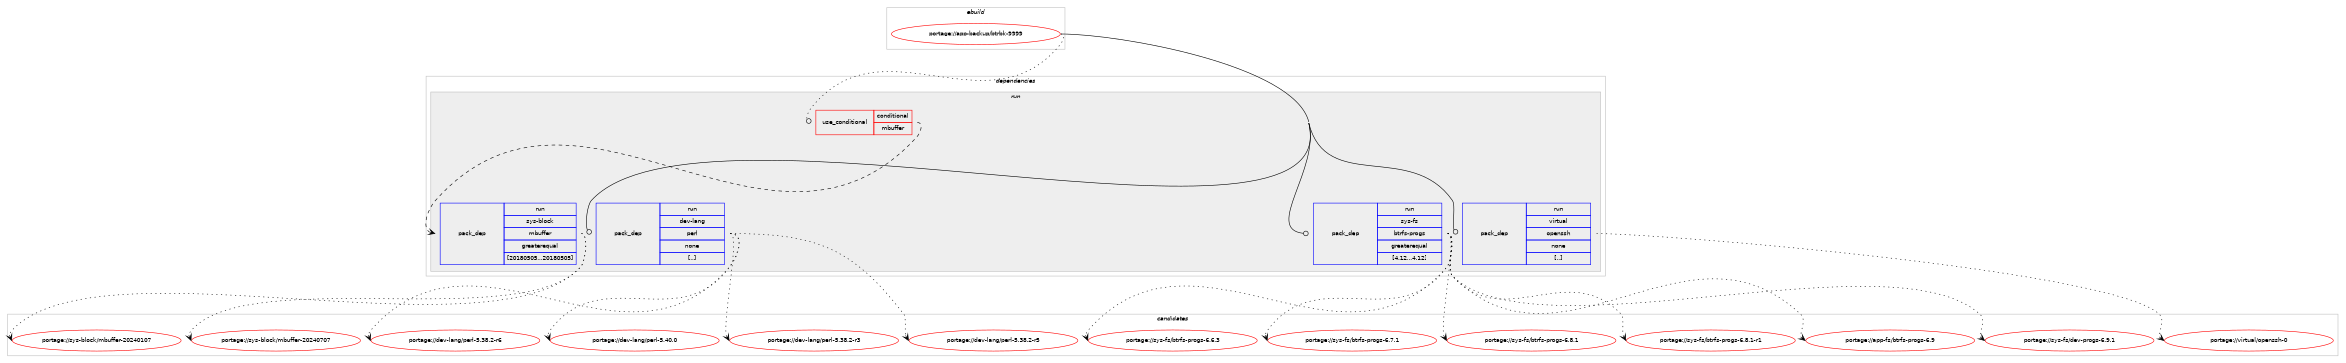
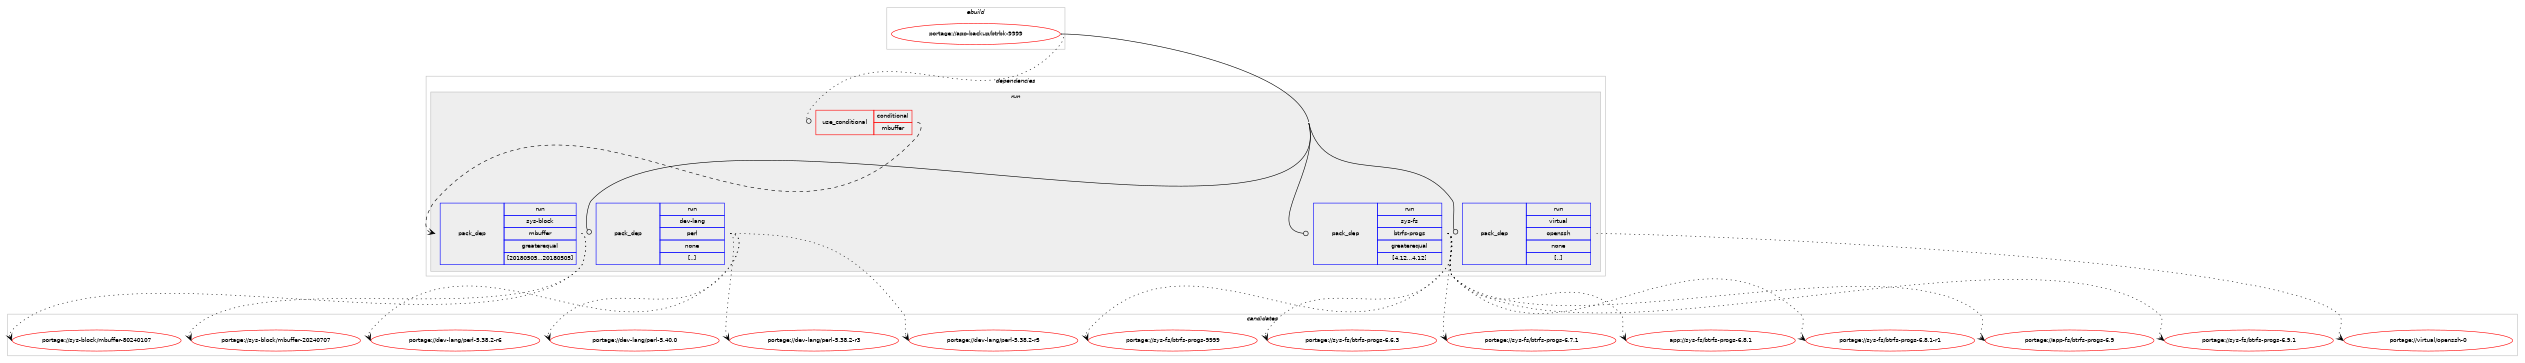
(97, 341) -> (97, 341)
none -> (1173, 341)
(1532, 341) -> (1711, 341)
(2070, 341) -> (2249, 341)
